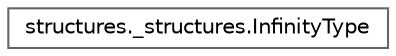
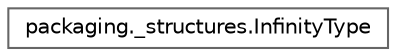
(198, 28) -> (198, 28)
